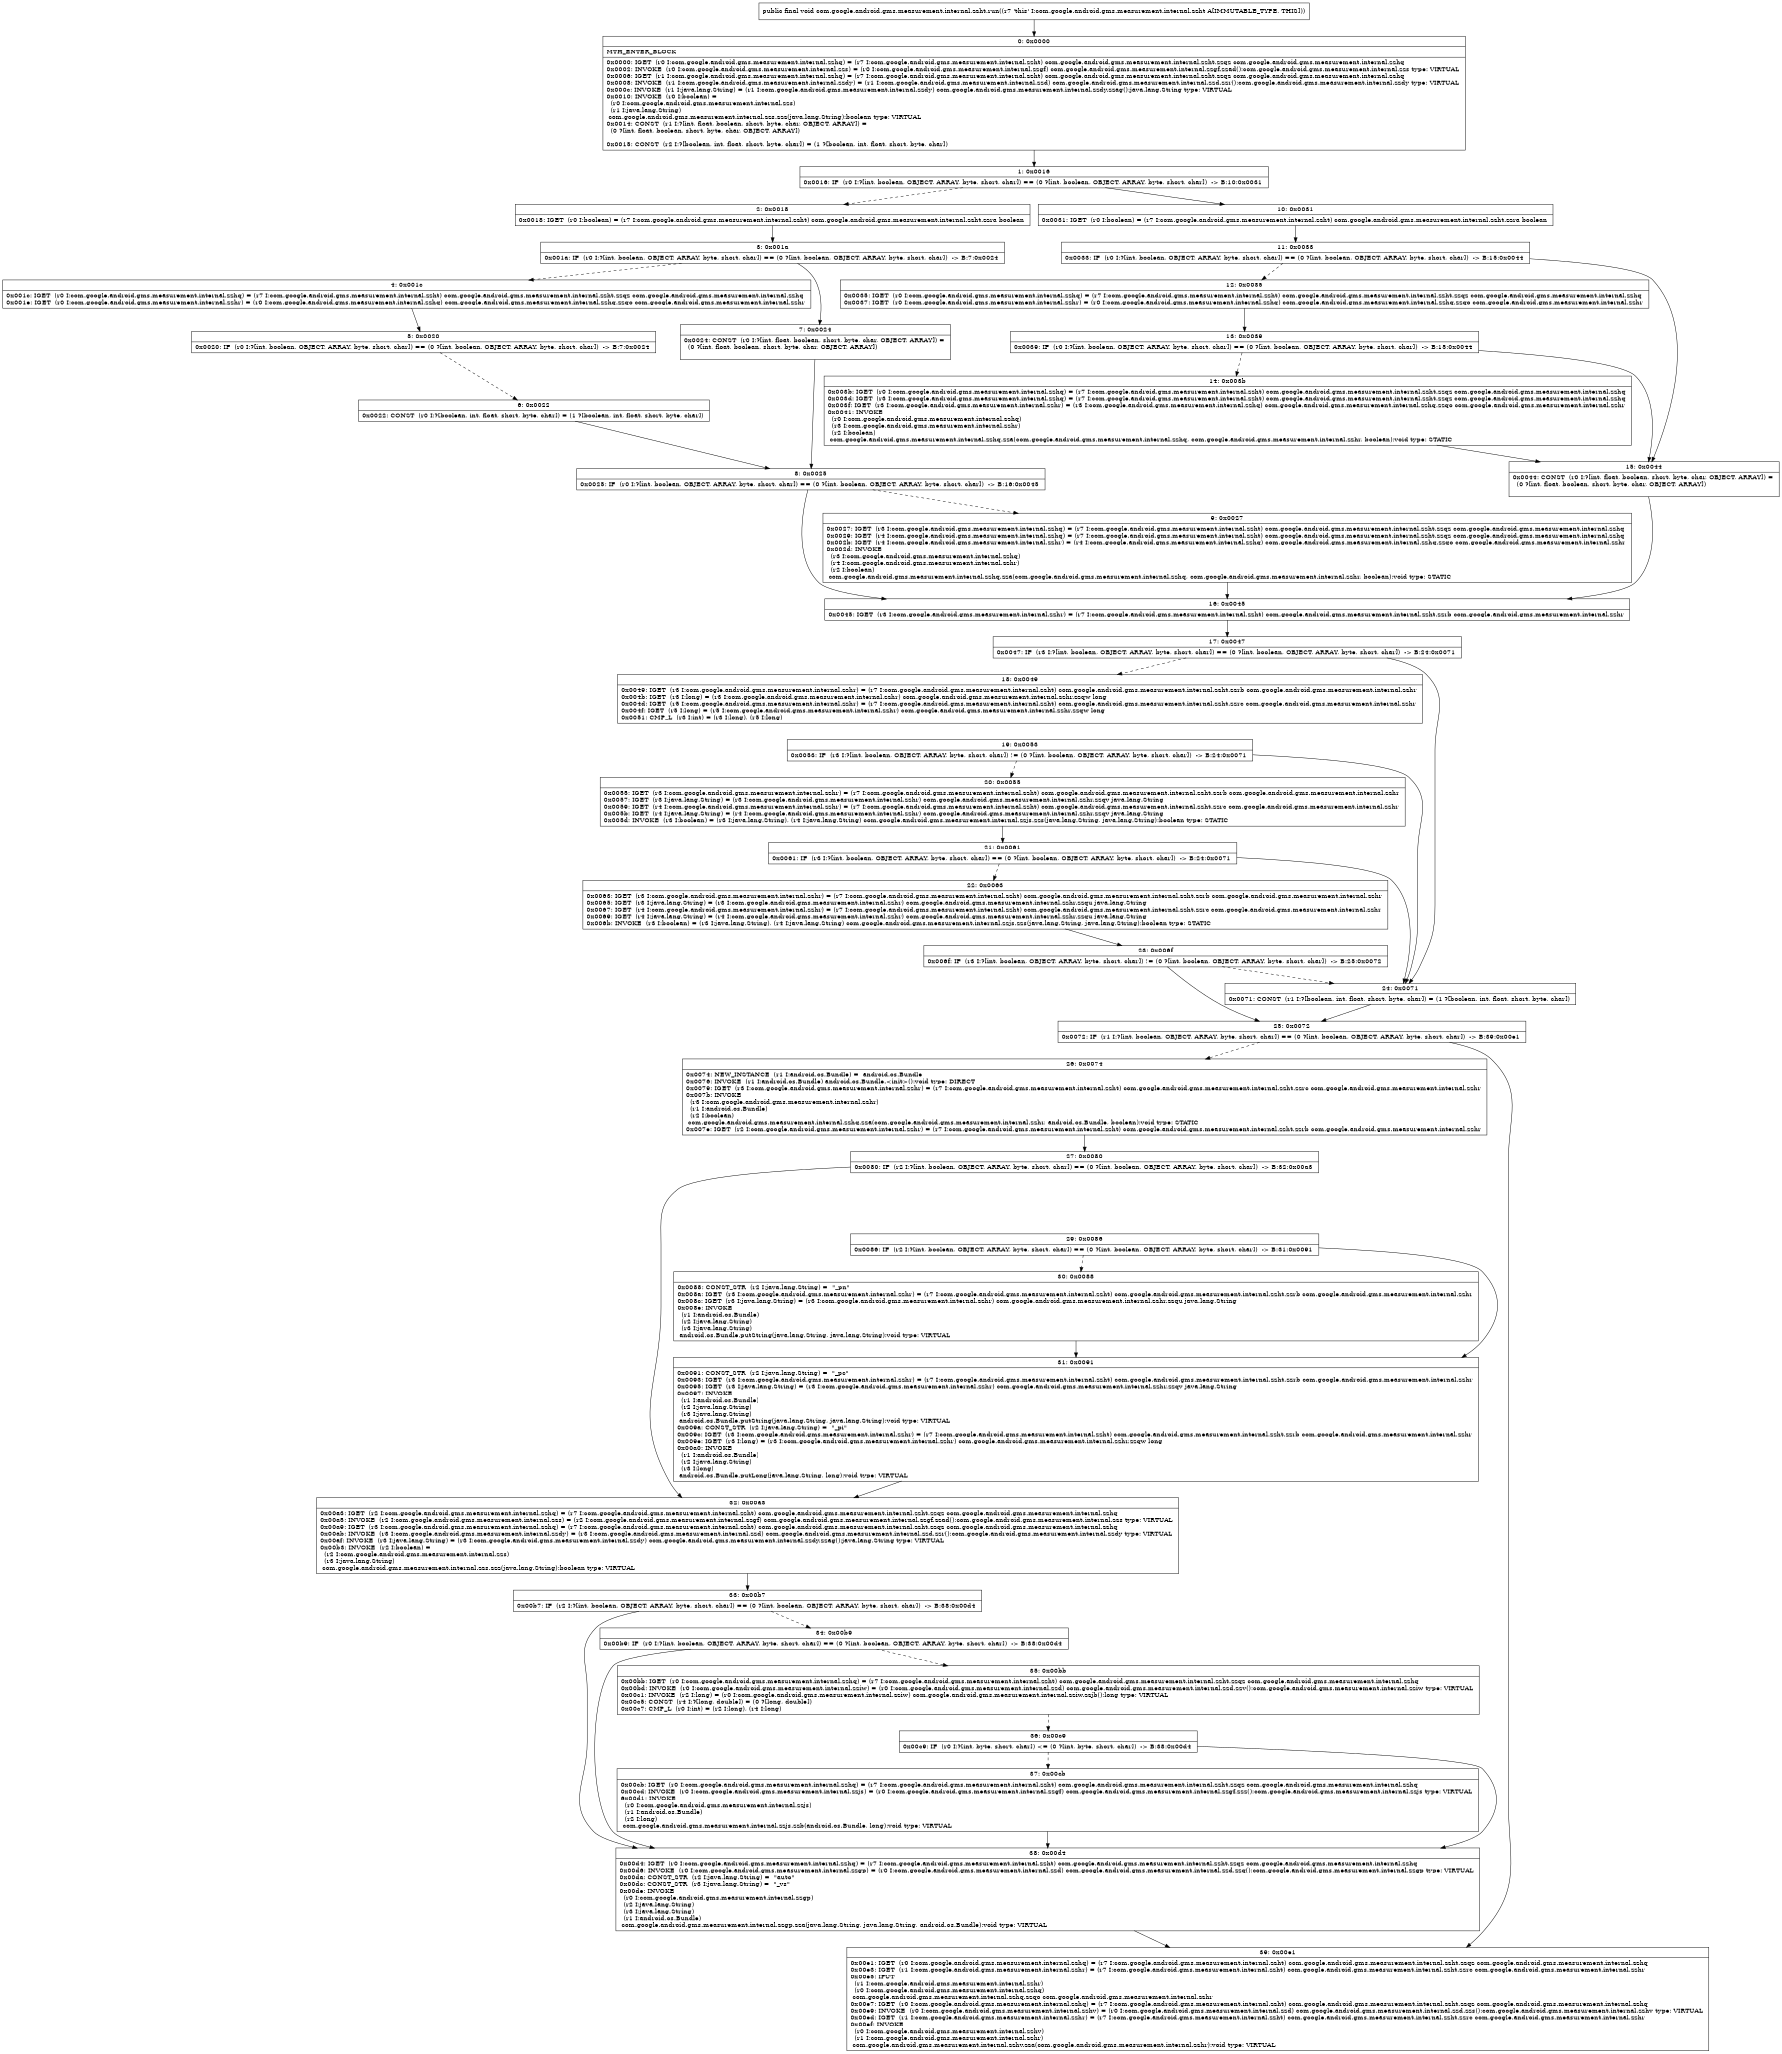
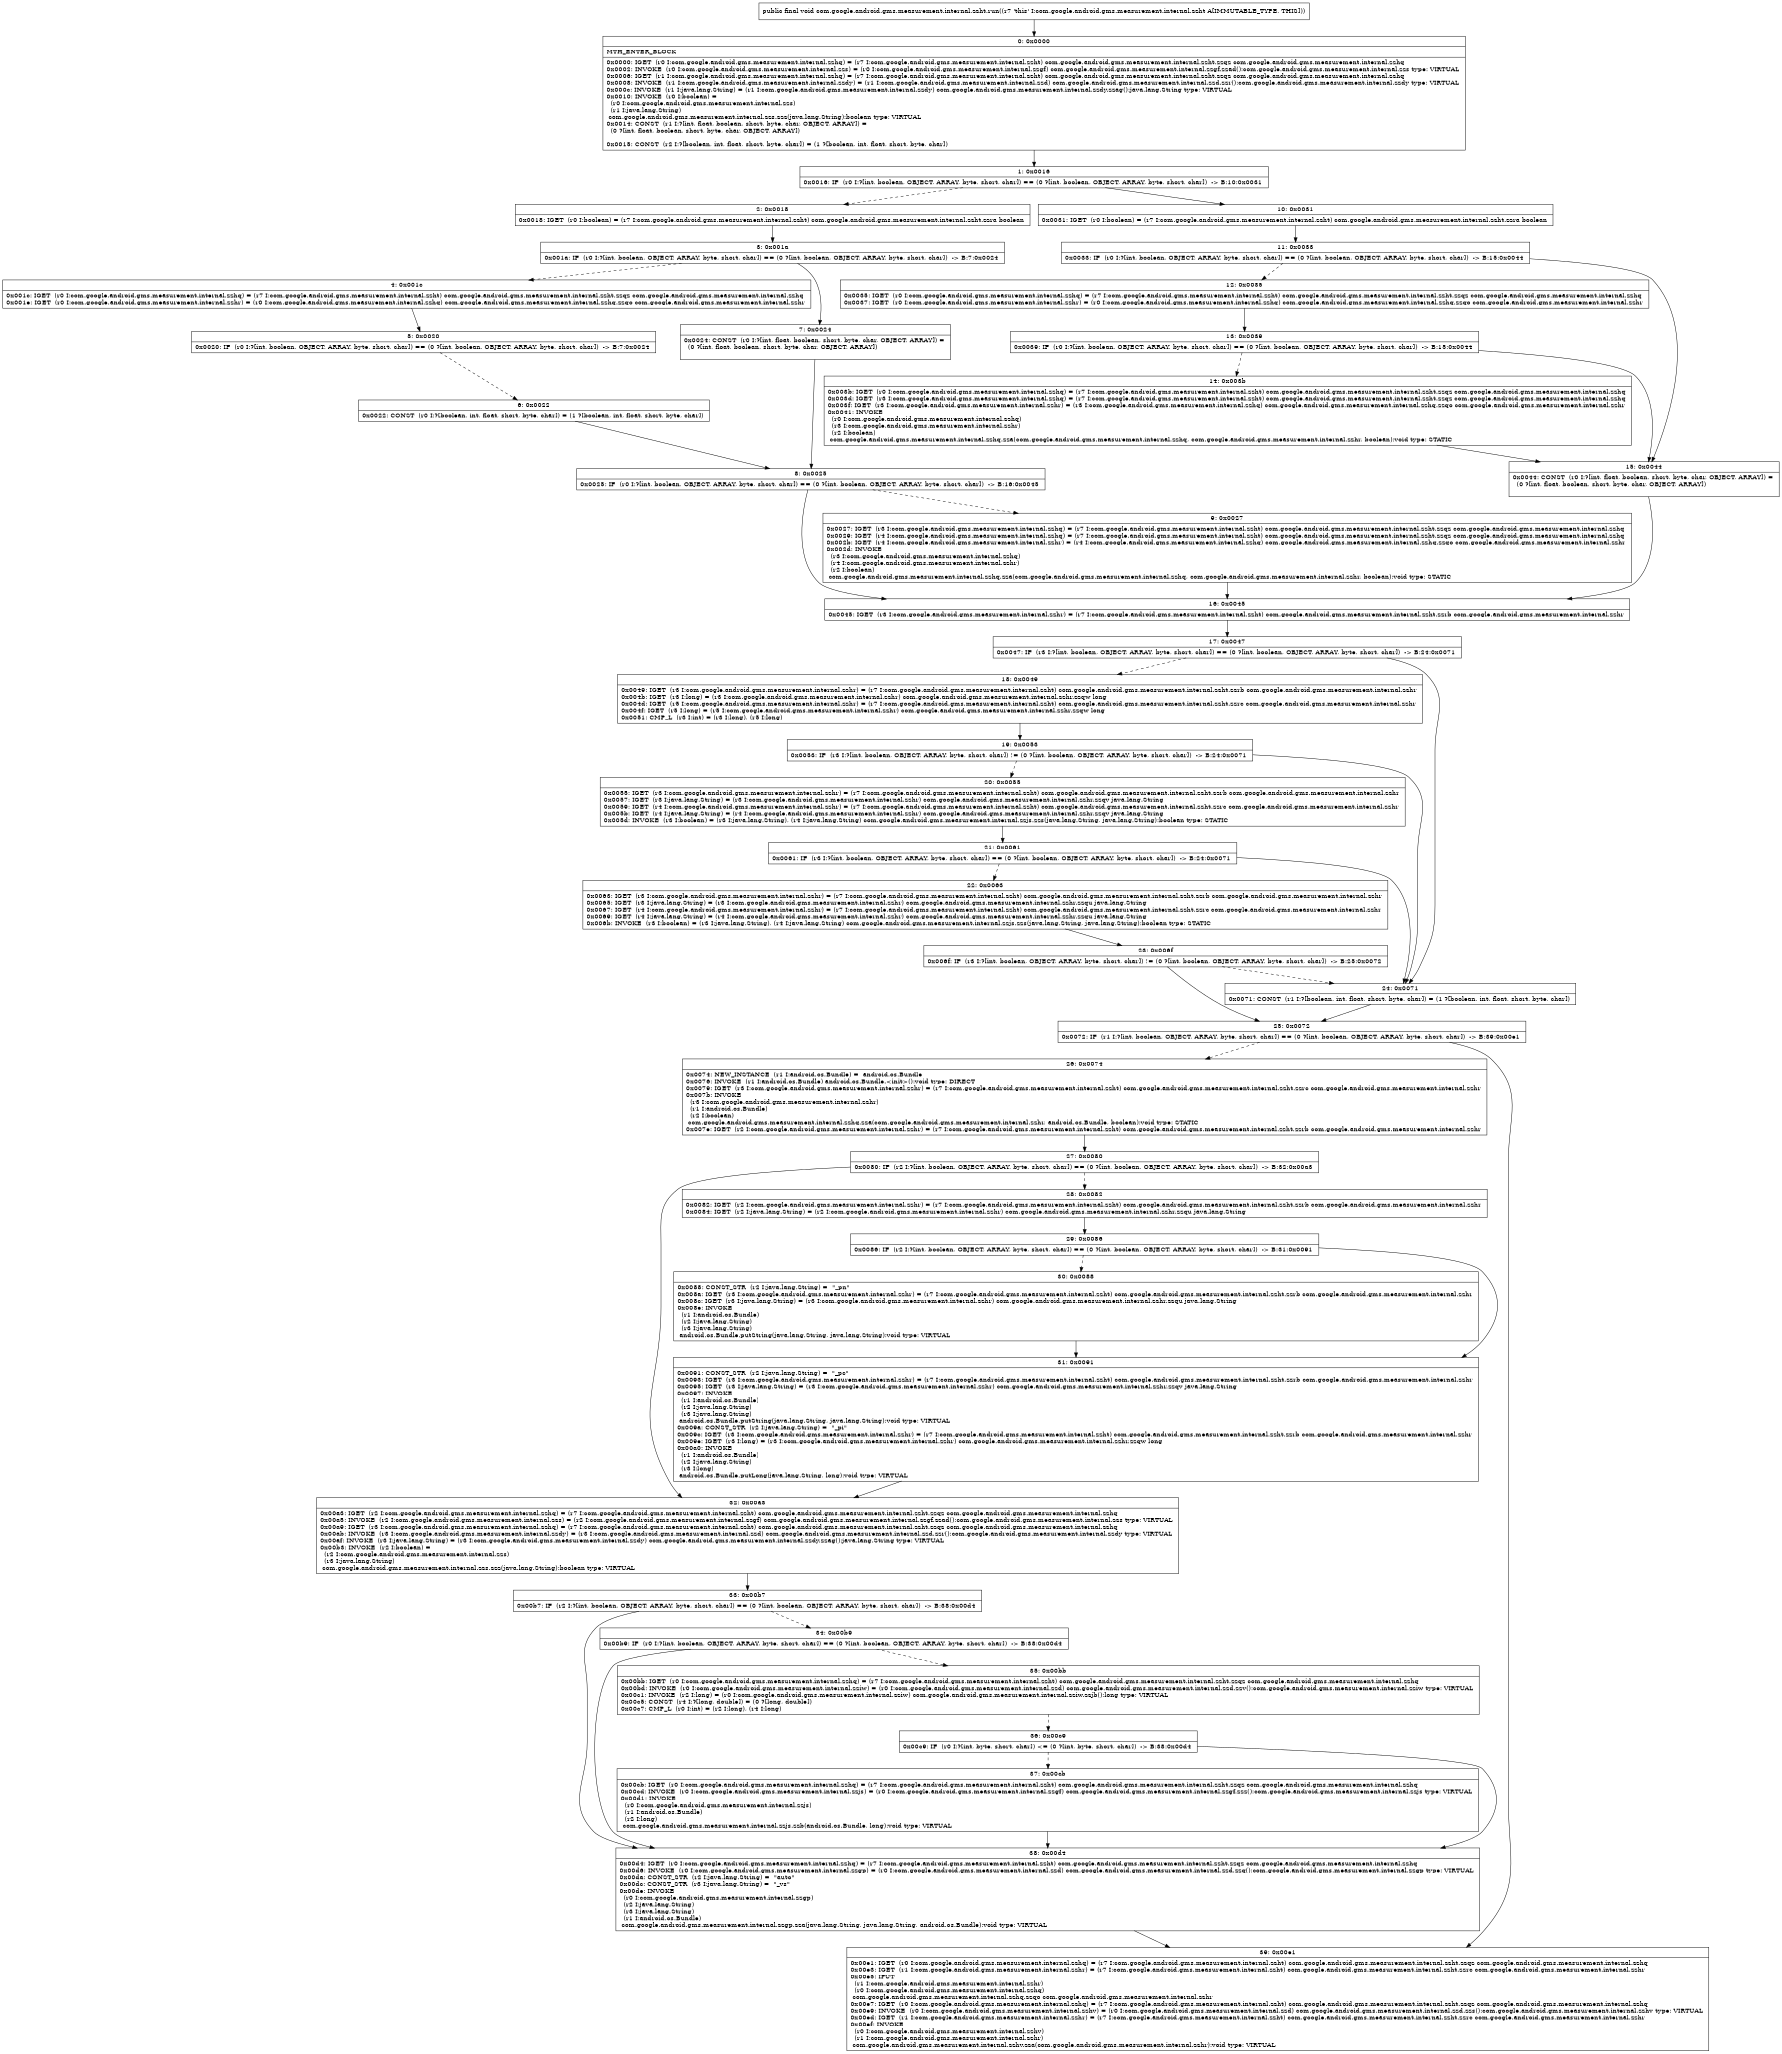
none -> (1020, 729)
none -> (1085, 1203)
(651, 1799) -> (651, 1799)
